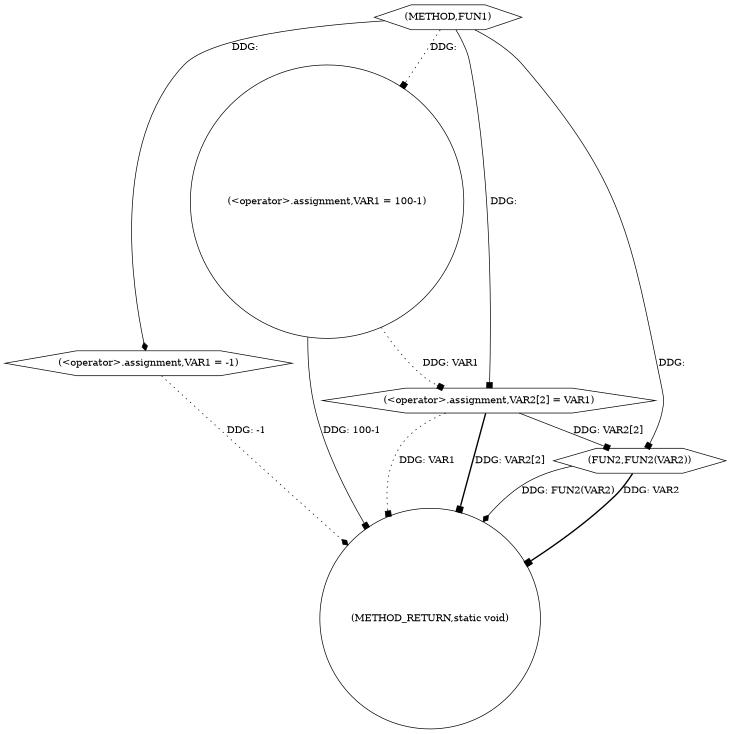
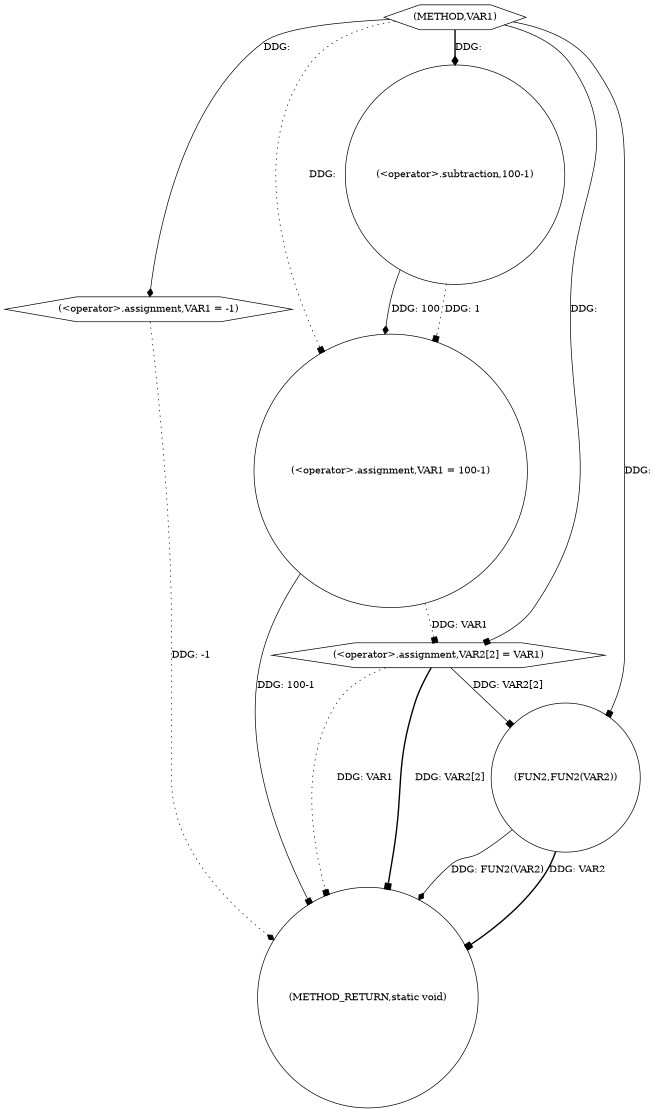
(448, 17) -> (455, 17)
none -> (455, 175)
(640, 461) -> (566, 778)
